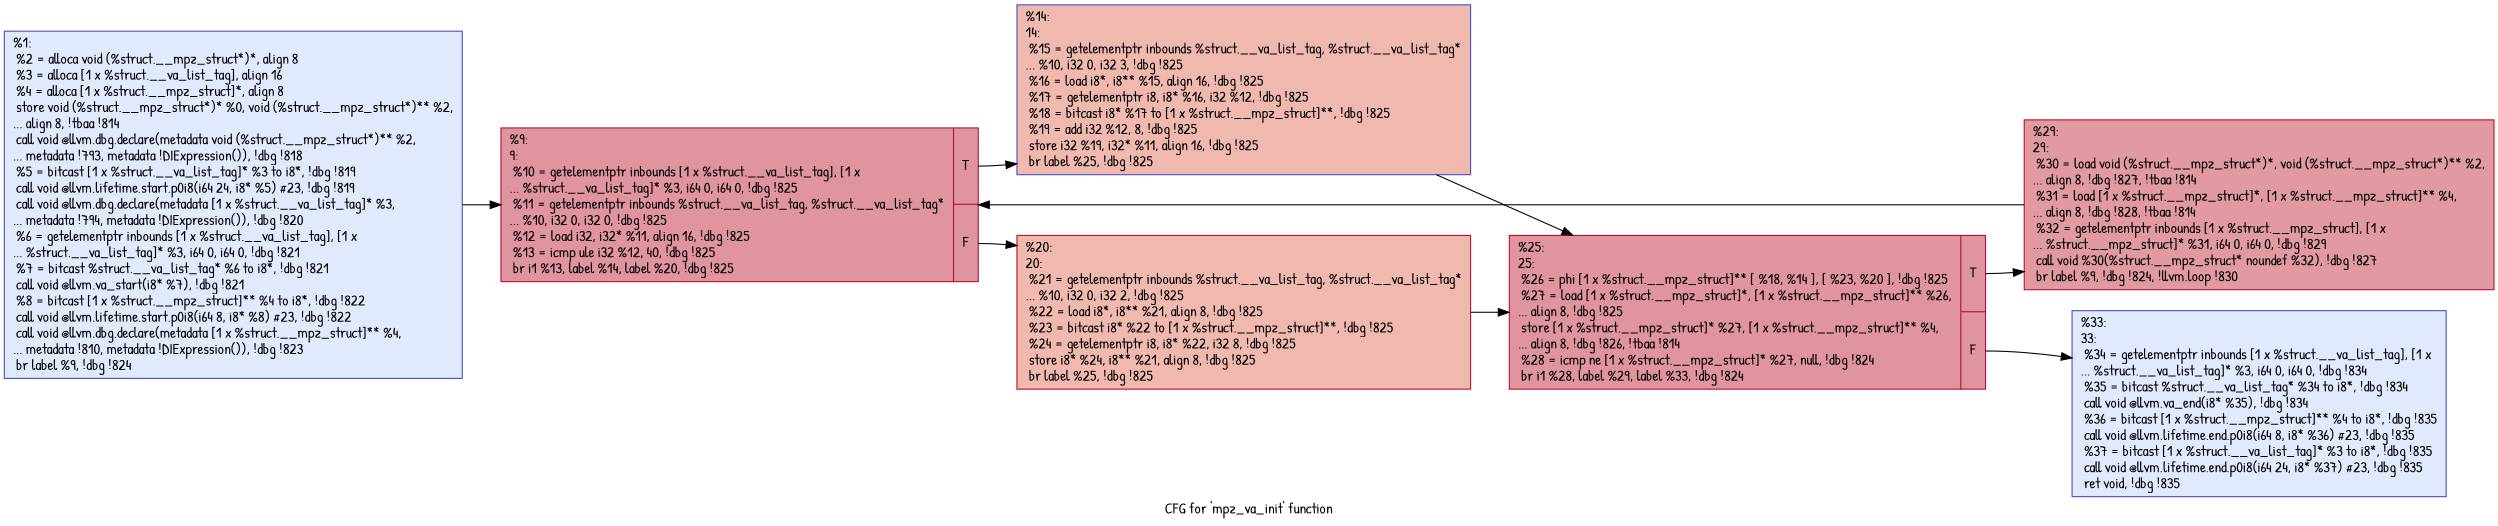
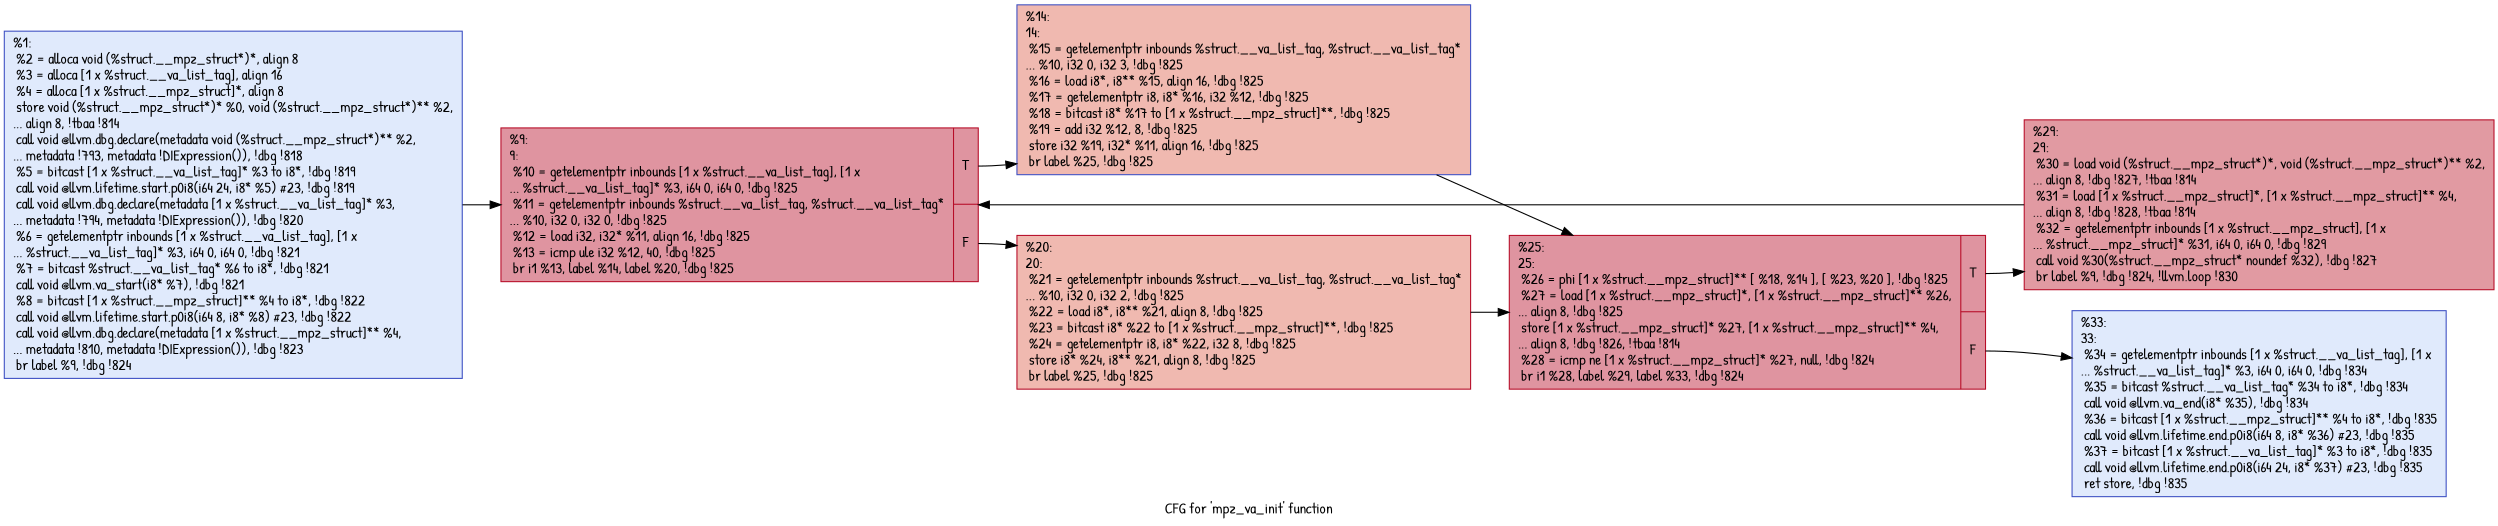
(2131, 484) -> (2134, 484)
